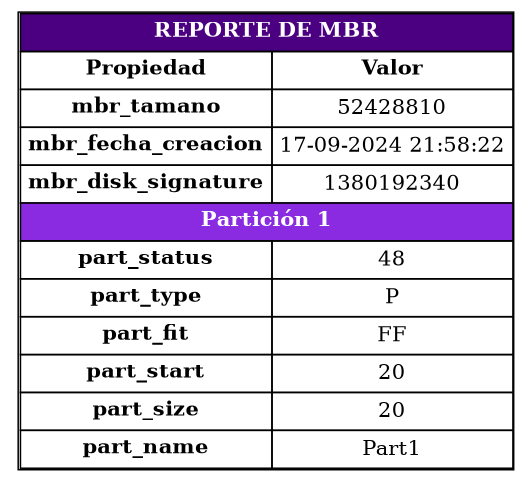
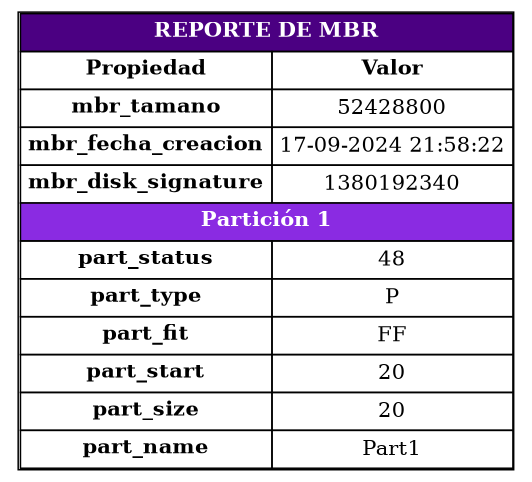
(392, 108) -> (392, 108)
